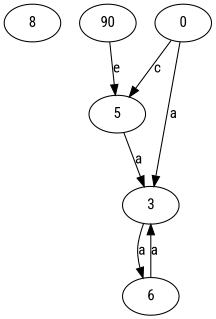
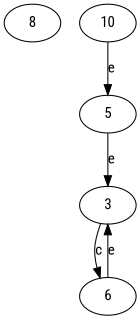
(108, 23) -> (108, 23)
(183, 23) -> none
(139, 160) -> (112, 160)
(142, 251) -> (99, 251)
(154, 251) -> (112, 251)
